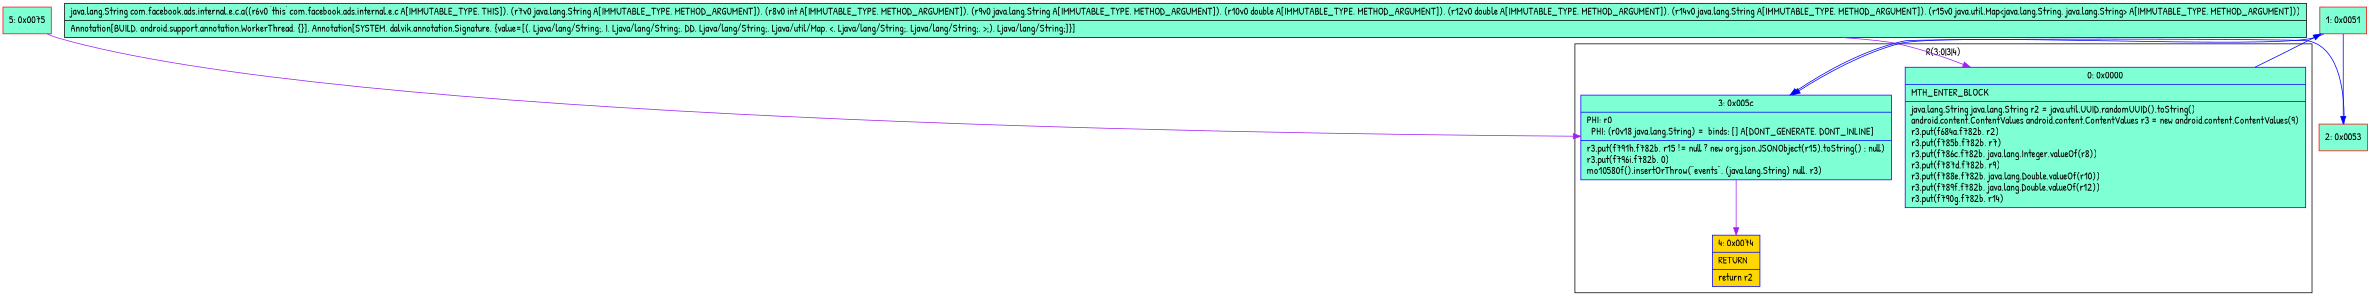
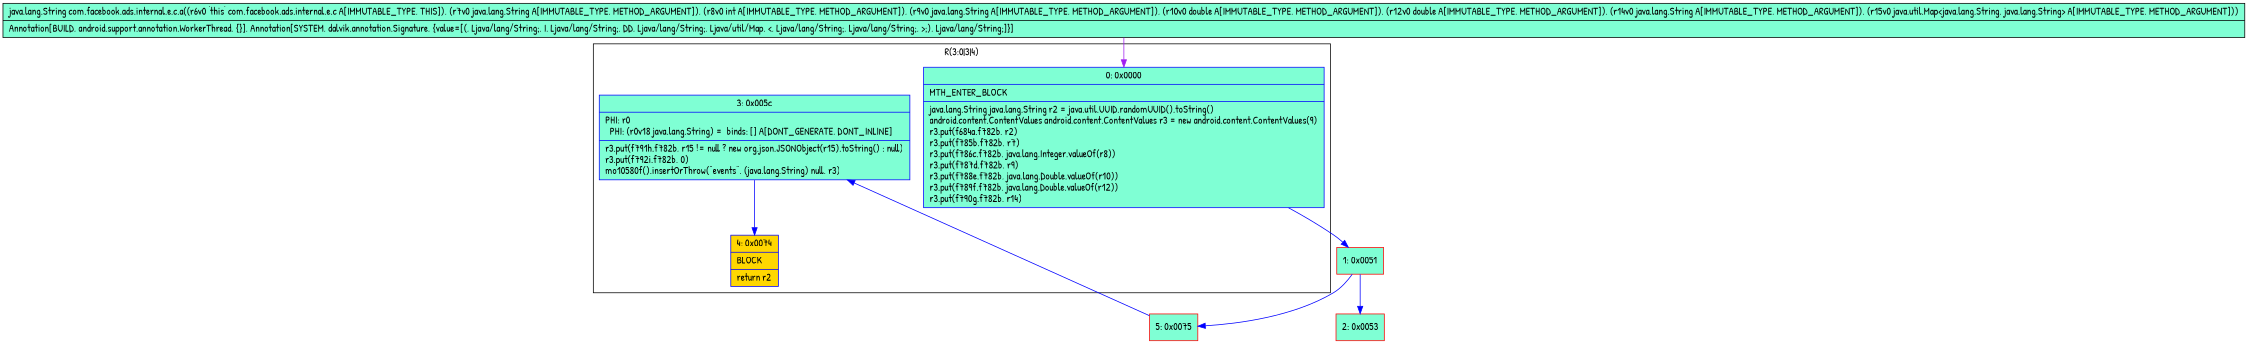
(2095, 39) -> none
(2056, 40) -> (1284, 313)
(807, 117) -> (1002, 249)
(1628, 160) -> (647, 160)
(1736, 204) -> (755, 204)
(1733, 260) -> (750, 260)
